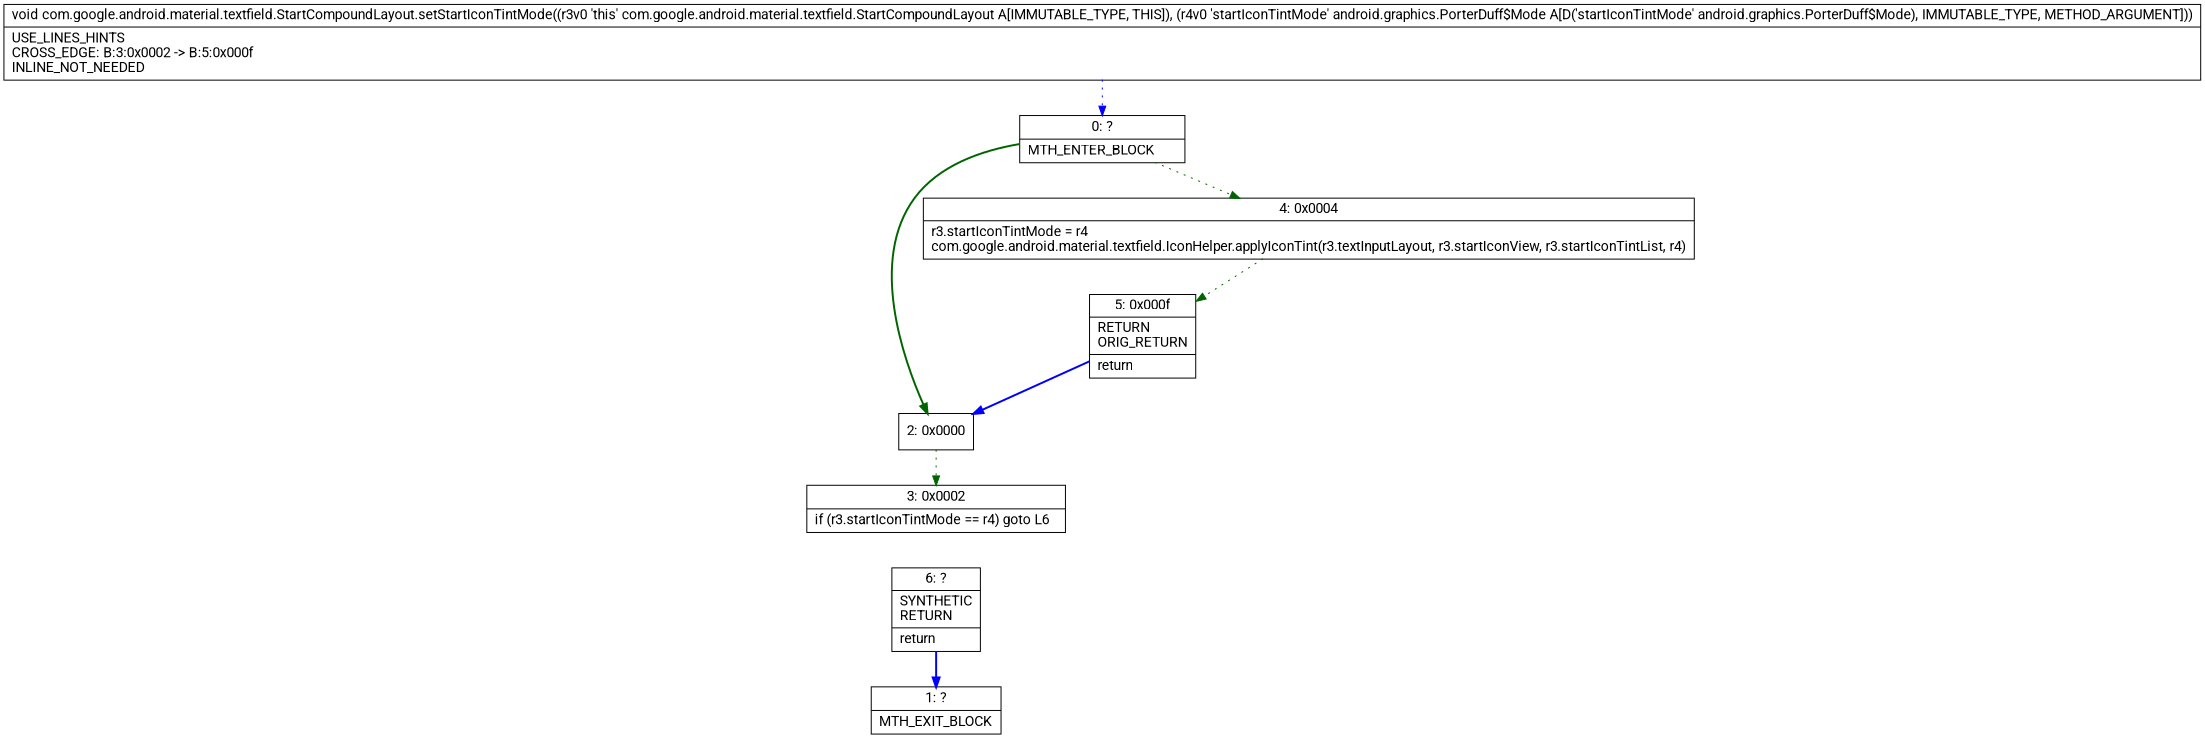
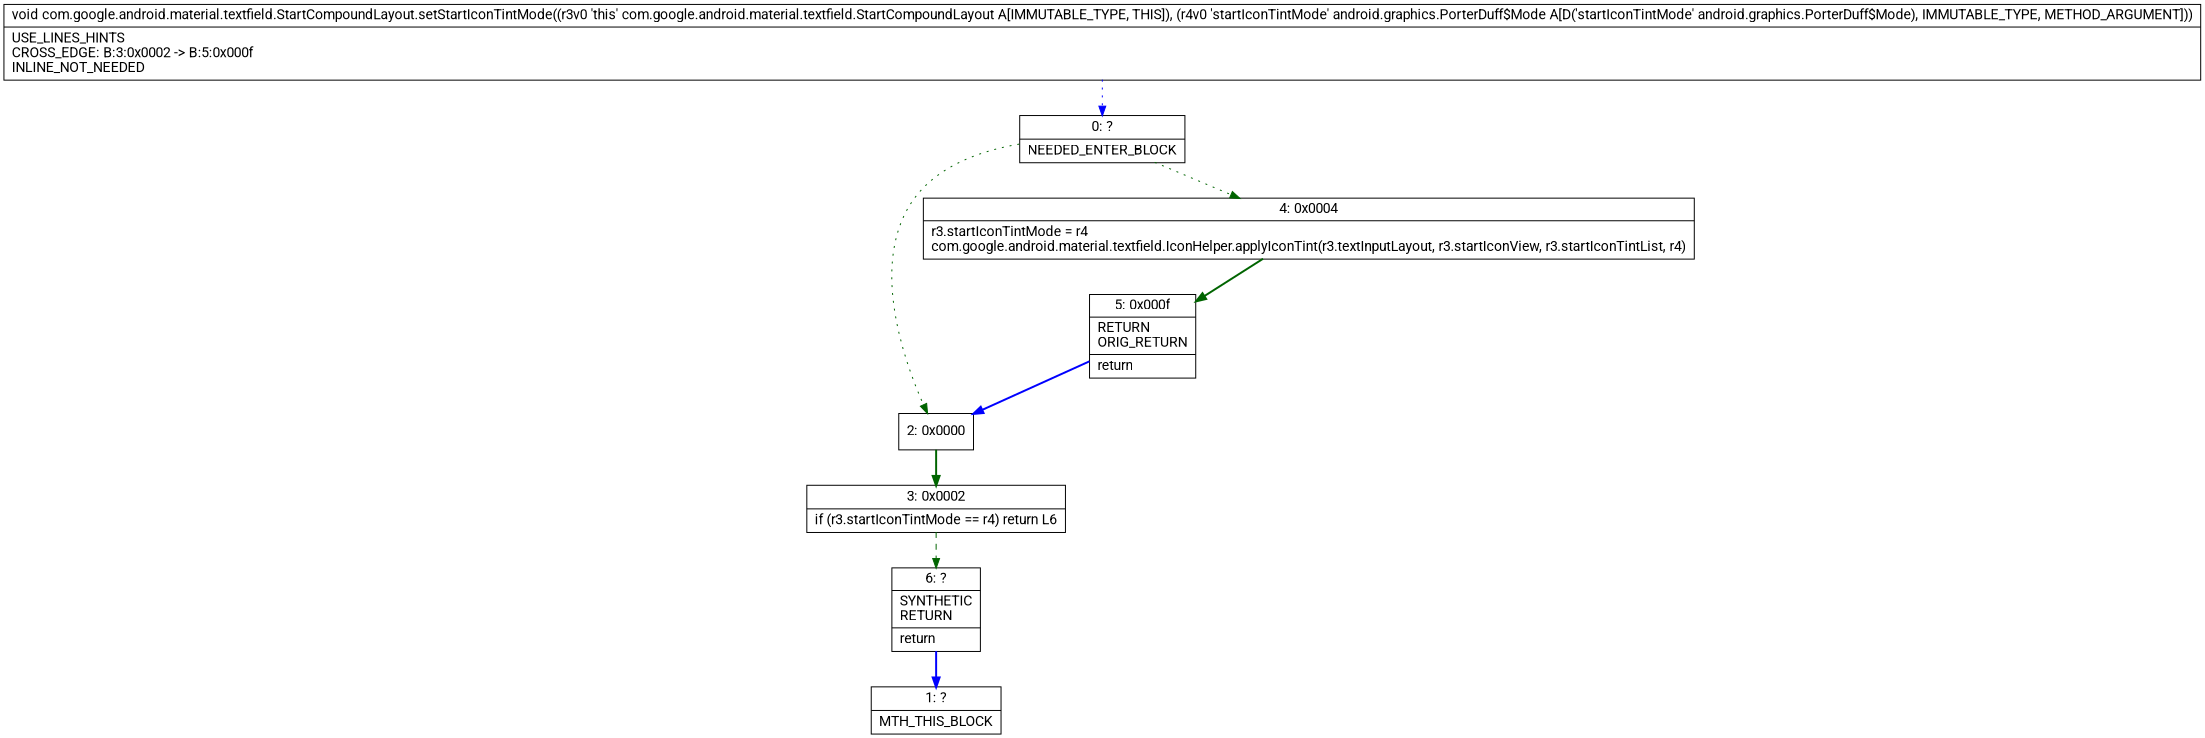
(1092, 150) -> (1102, 150)
(896, 242) -> (896, 242)
(1234, 277) -> (1234, 277)
(936, 463) -> (936, 463)
(932, 520) -> (936, 520)
none -> (936, 545)
(936, 722) -> (936, 722)
